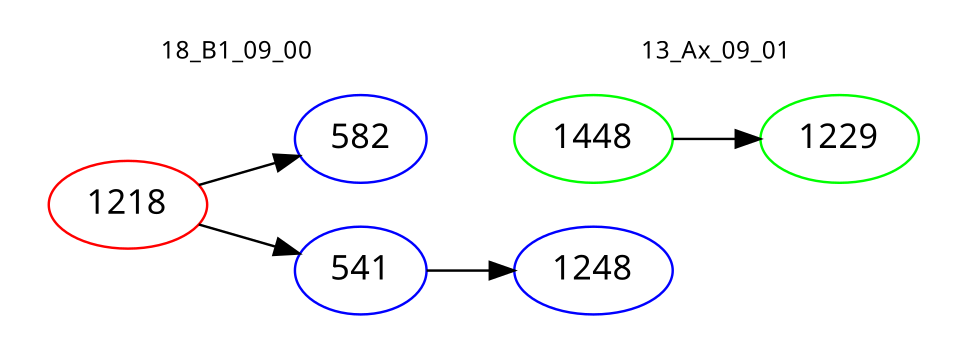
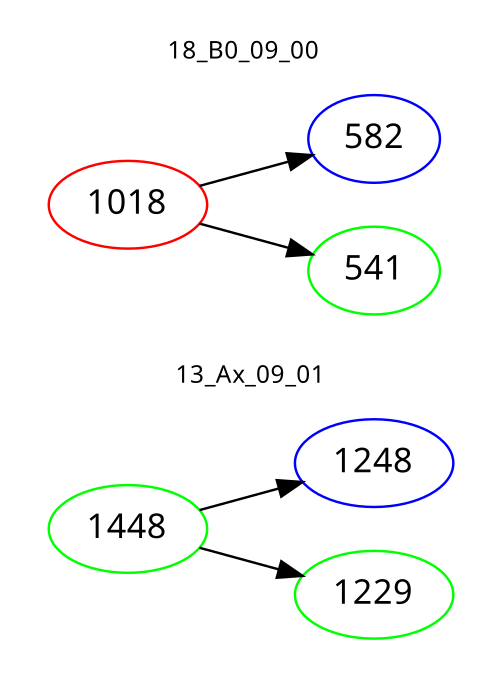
(238, 52) -> (244, 52)
(128, 205) -> (128, 205)
(361, 271) -> (374, 271)
(461, 271) -> (239, 499)
